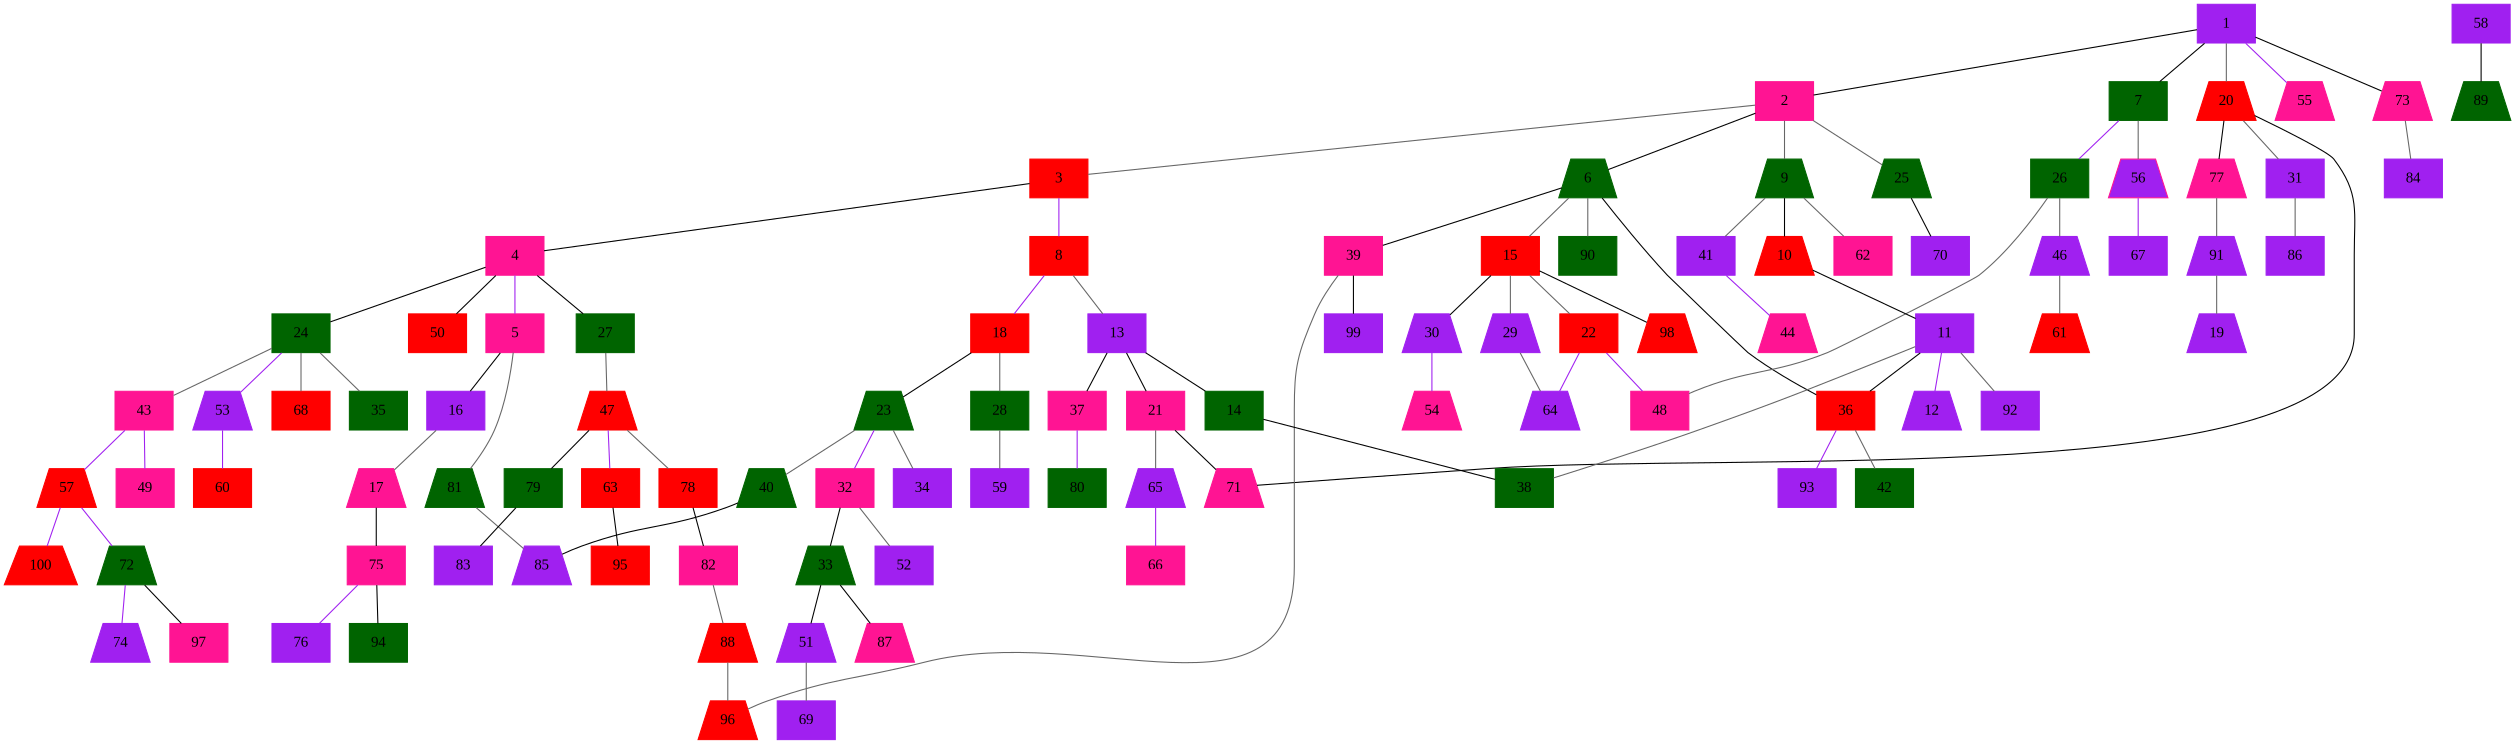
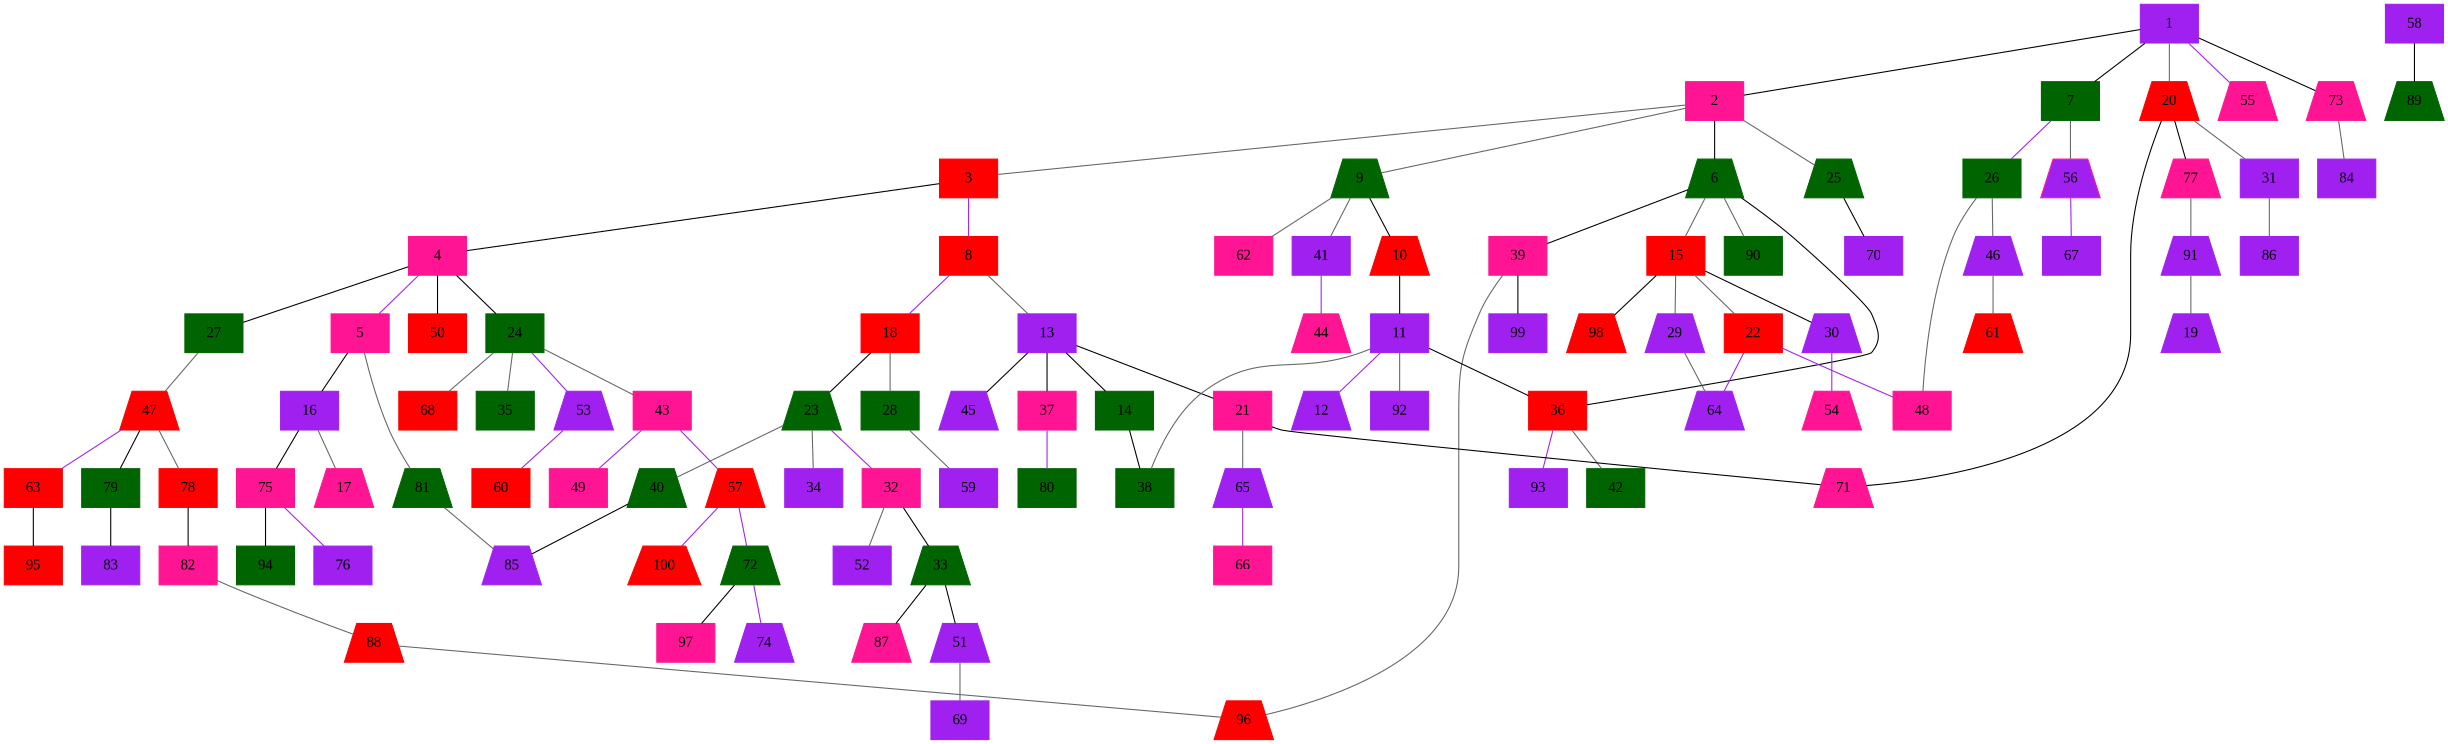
none -> (969, 411)
(376, 527) -> (287, 449)
